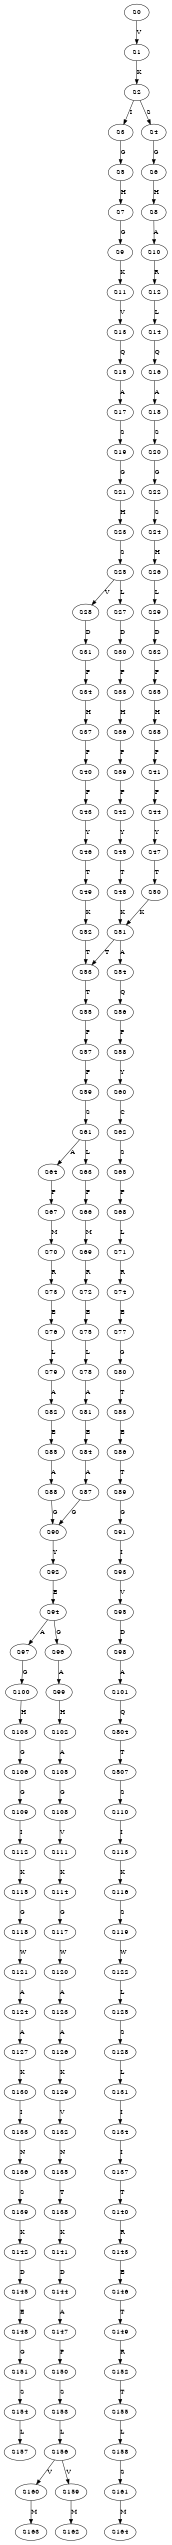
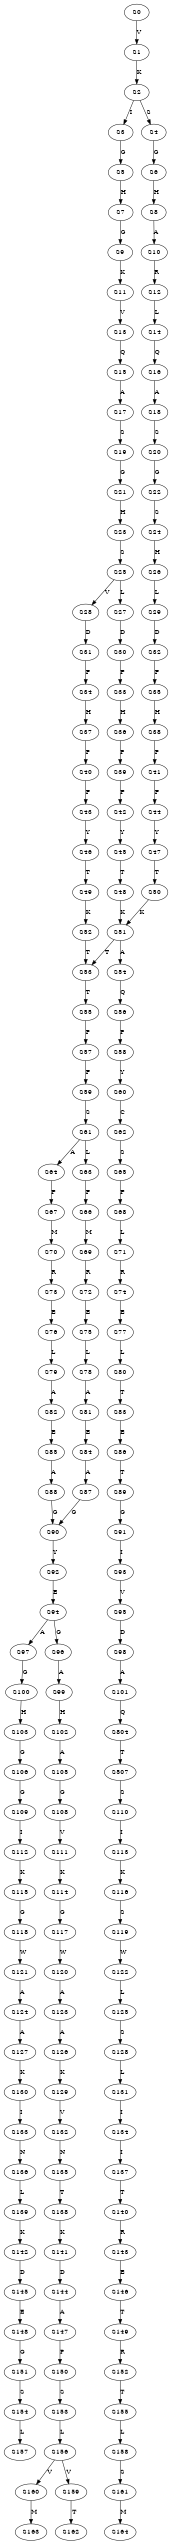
(123, 1352) -> (123, 1352)
(22, 2192) -> (22, 2192)
(74, 2512) -> (74, 2512)
